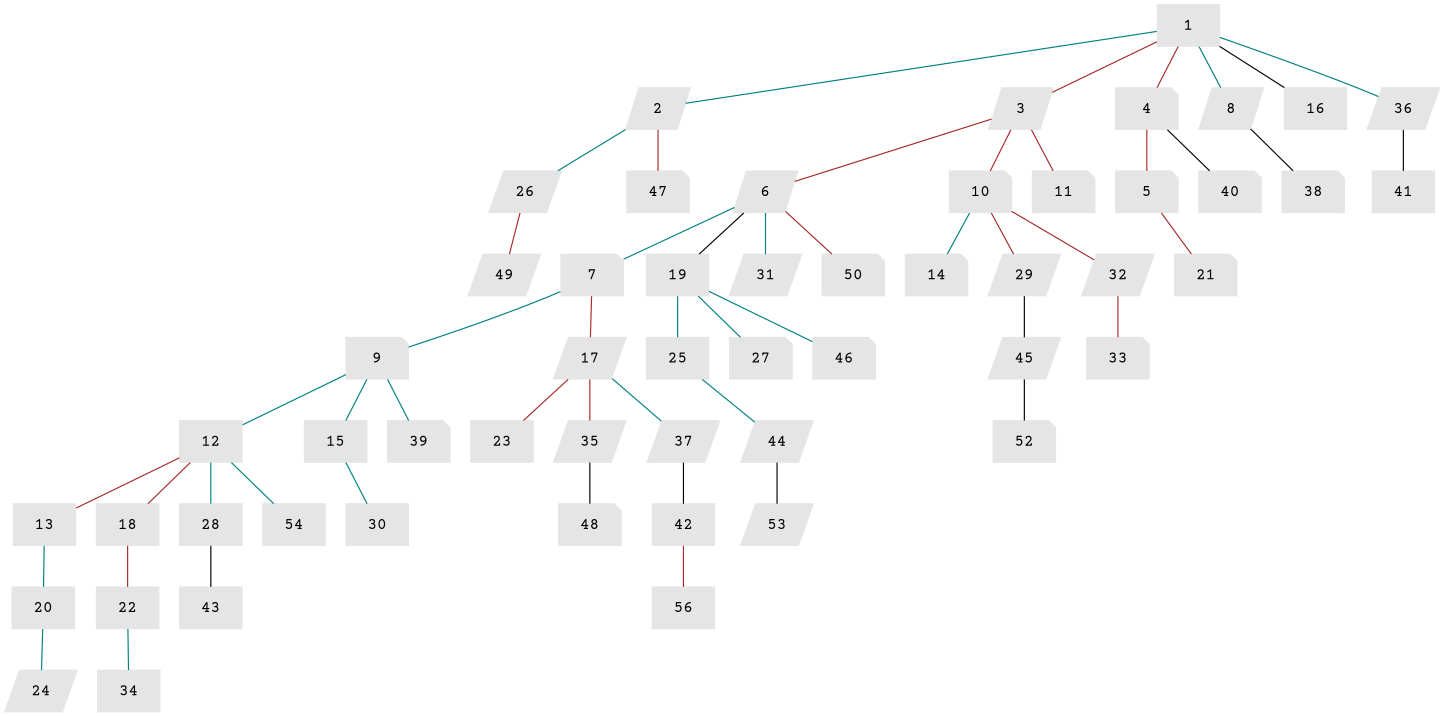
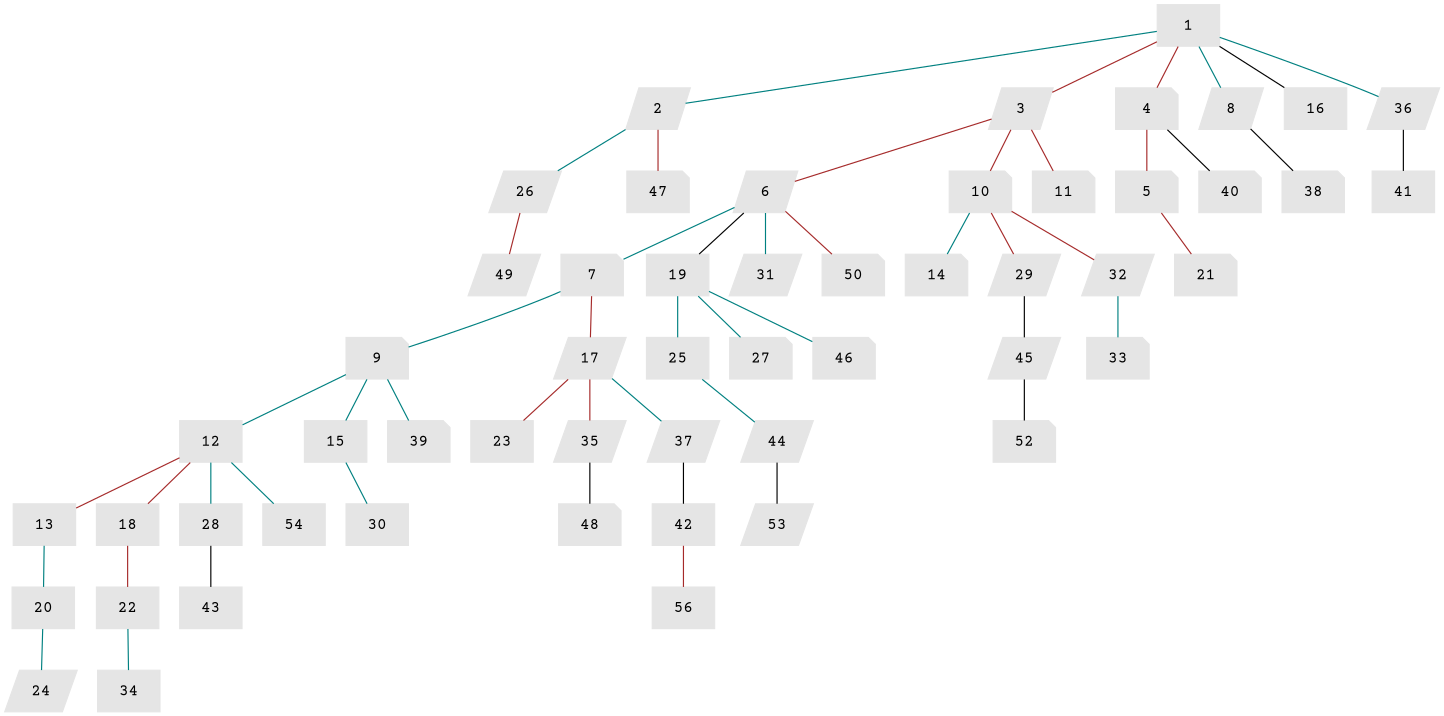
(1118, 317) -> (1118, 317)
